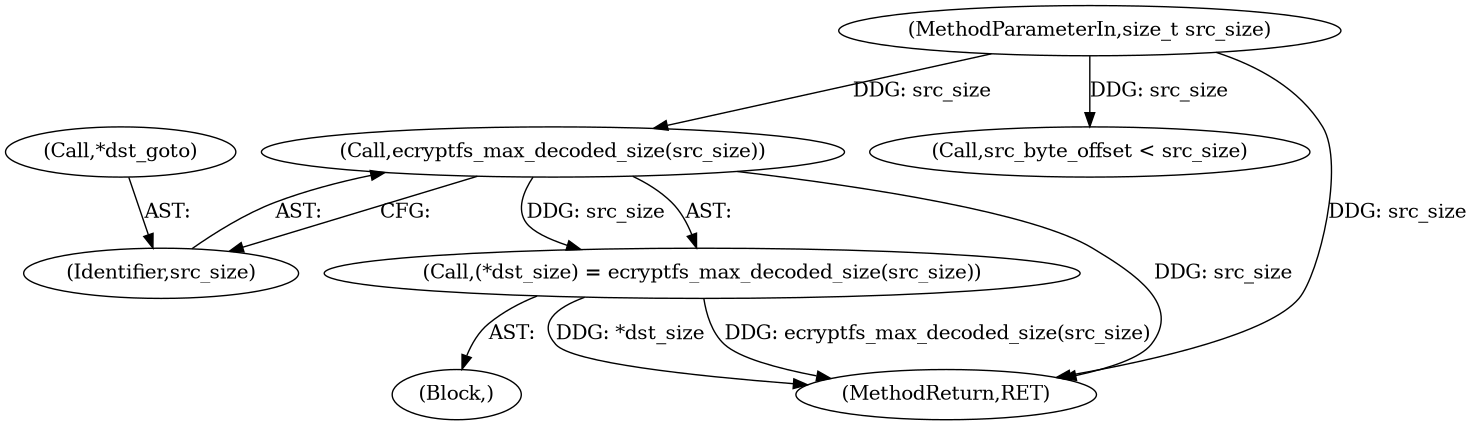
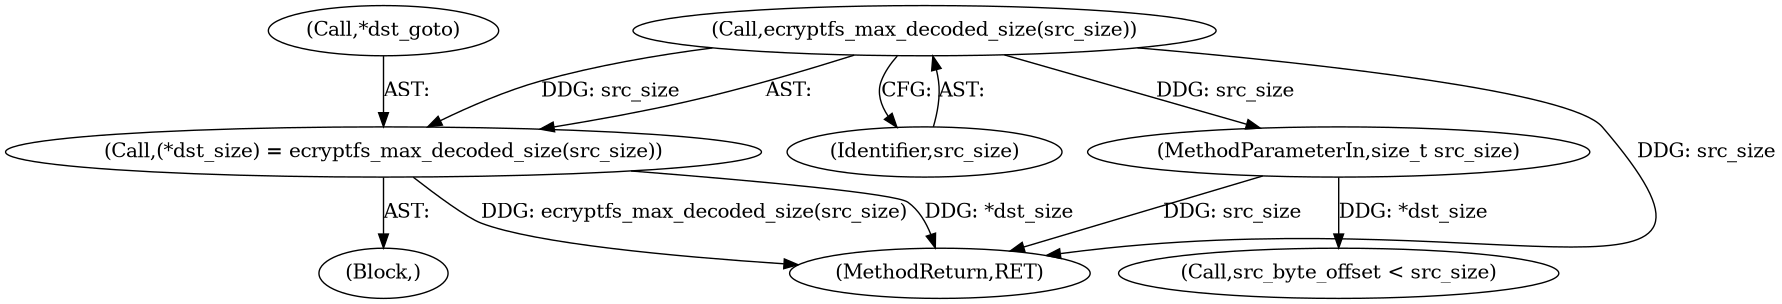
(829, 90) -> (1125, 90)
(1160, 91) -> (1413, 213)
(139, 206) -> (384, 84)
